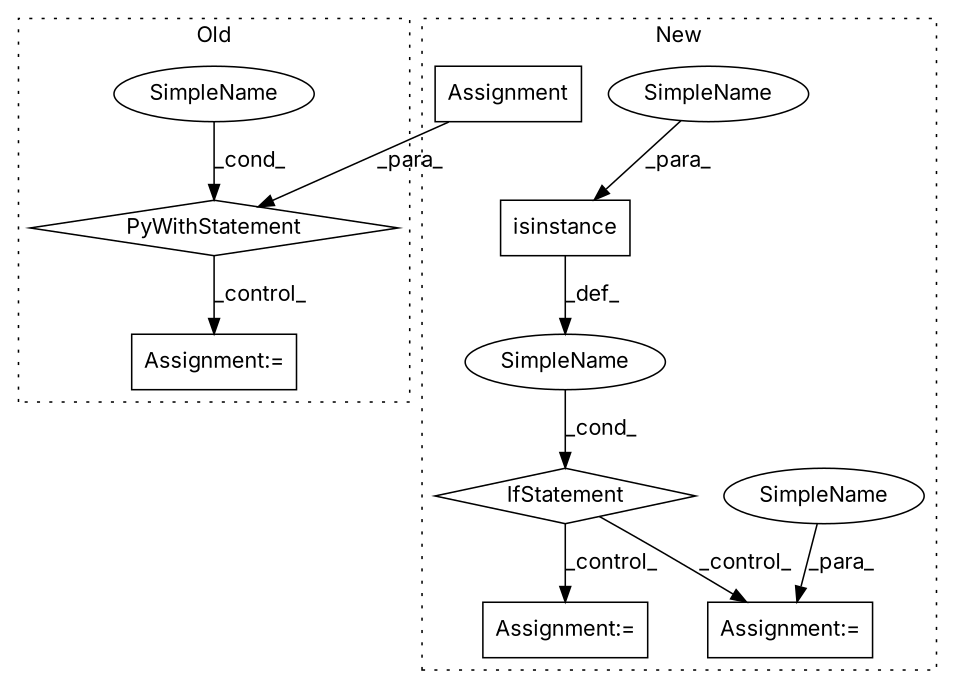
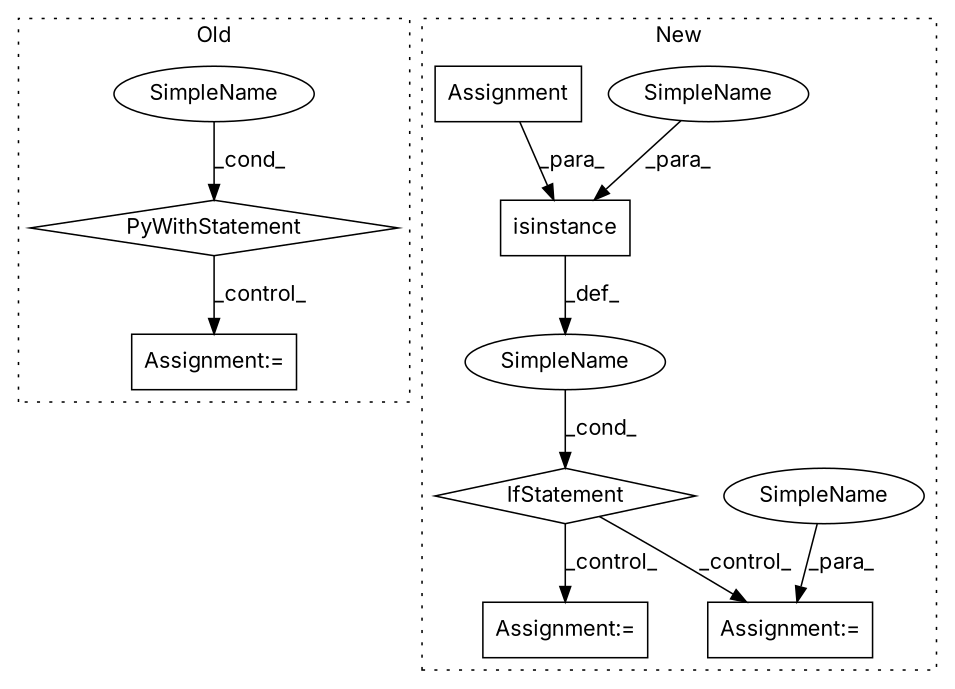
(361, 161) -> (534, 154)
